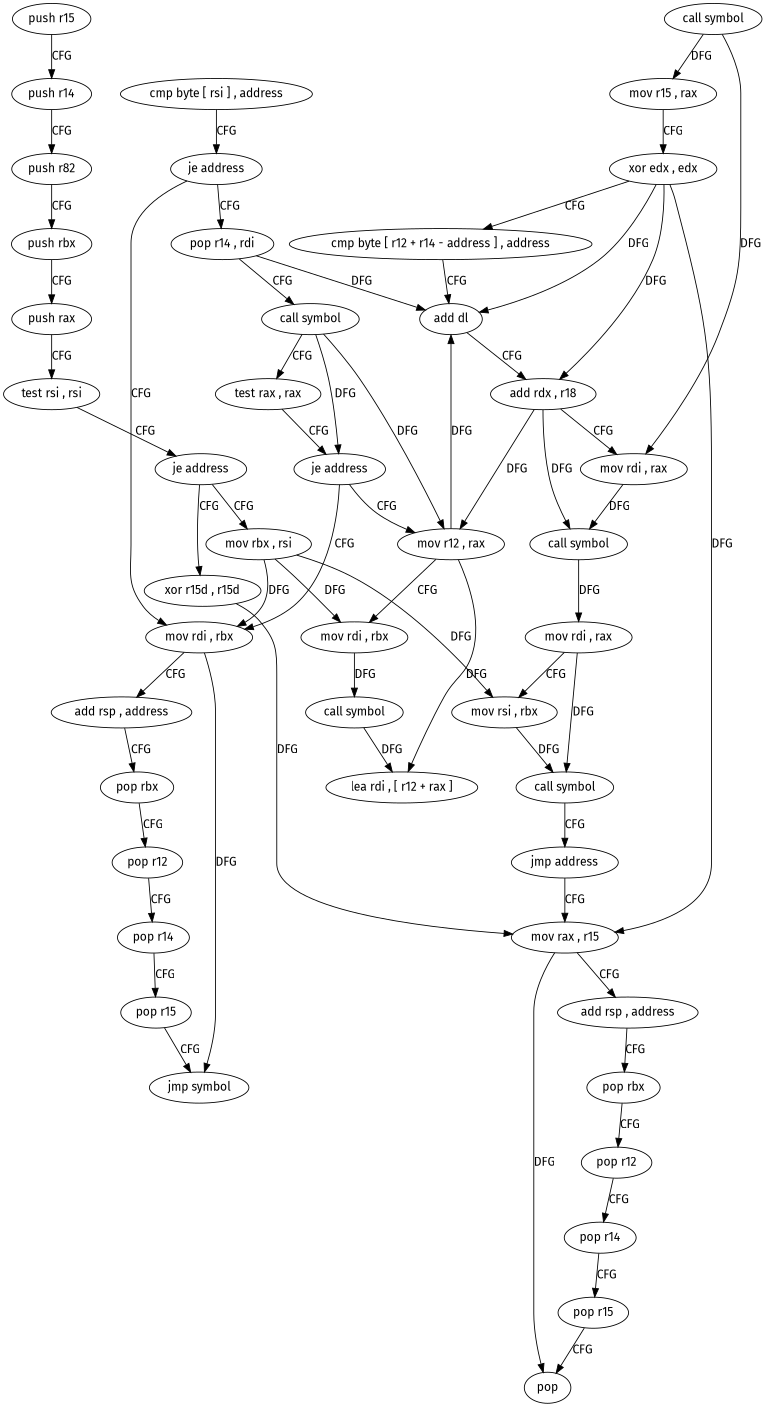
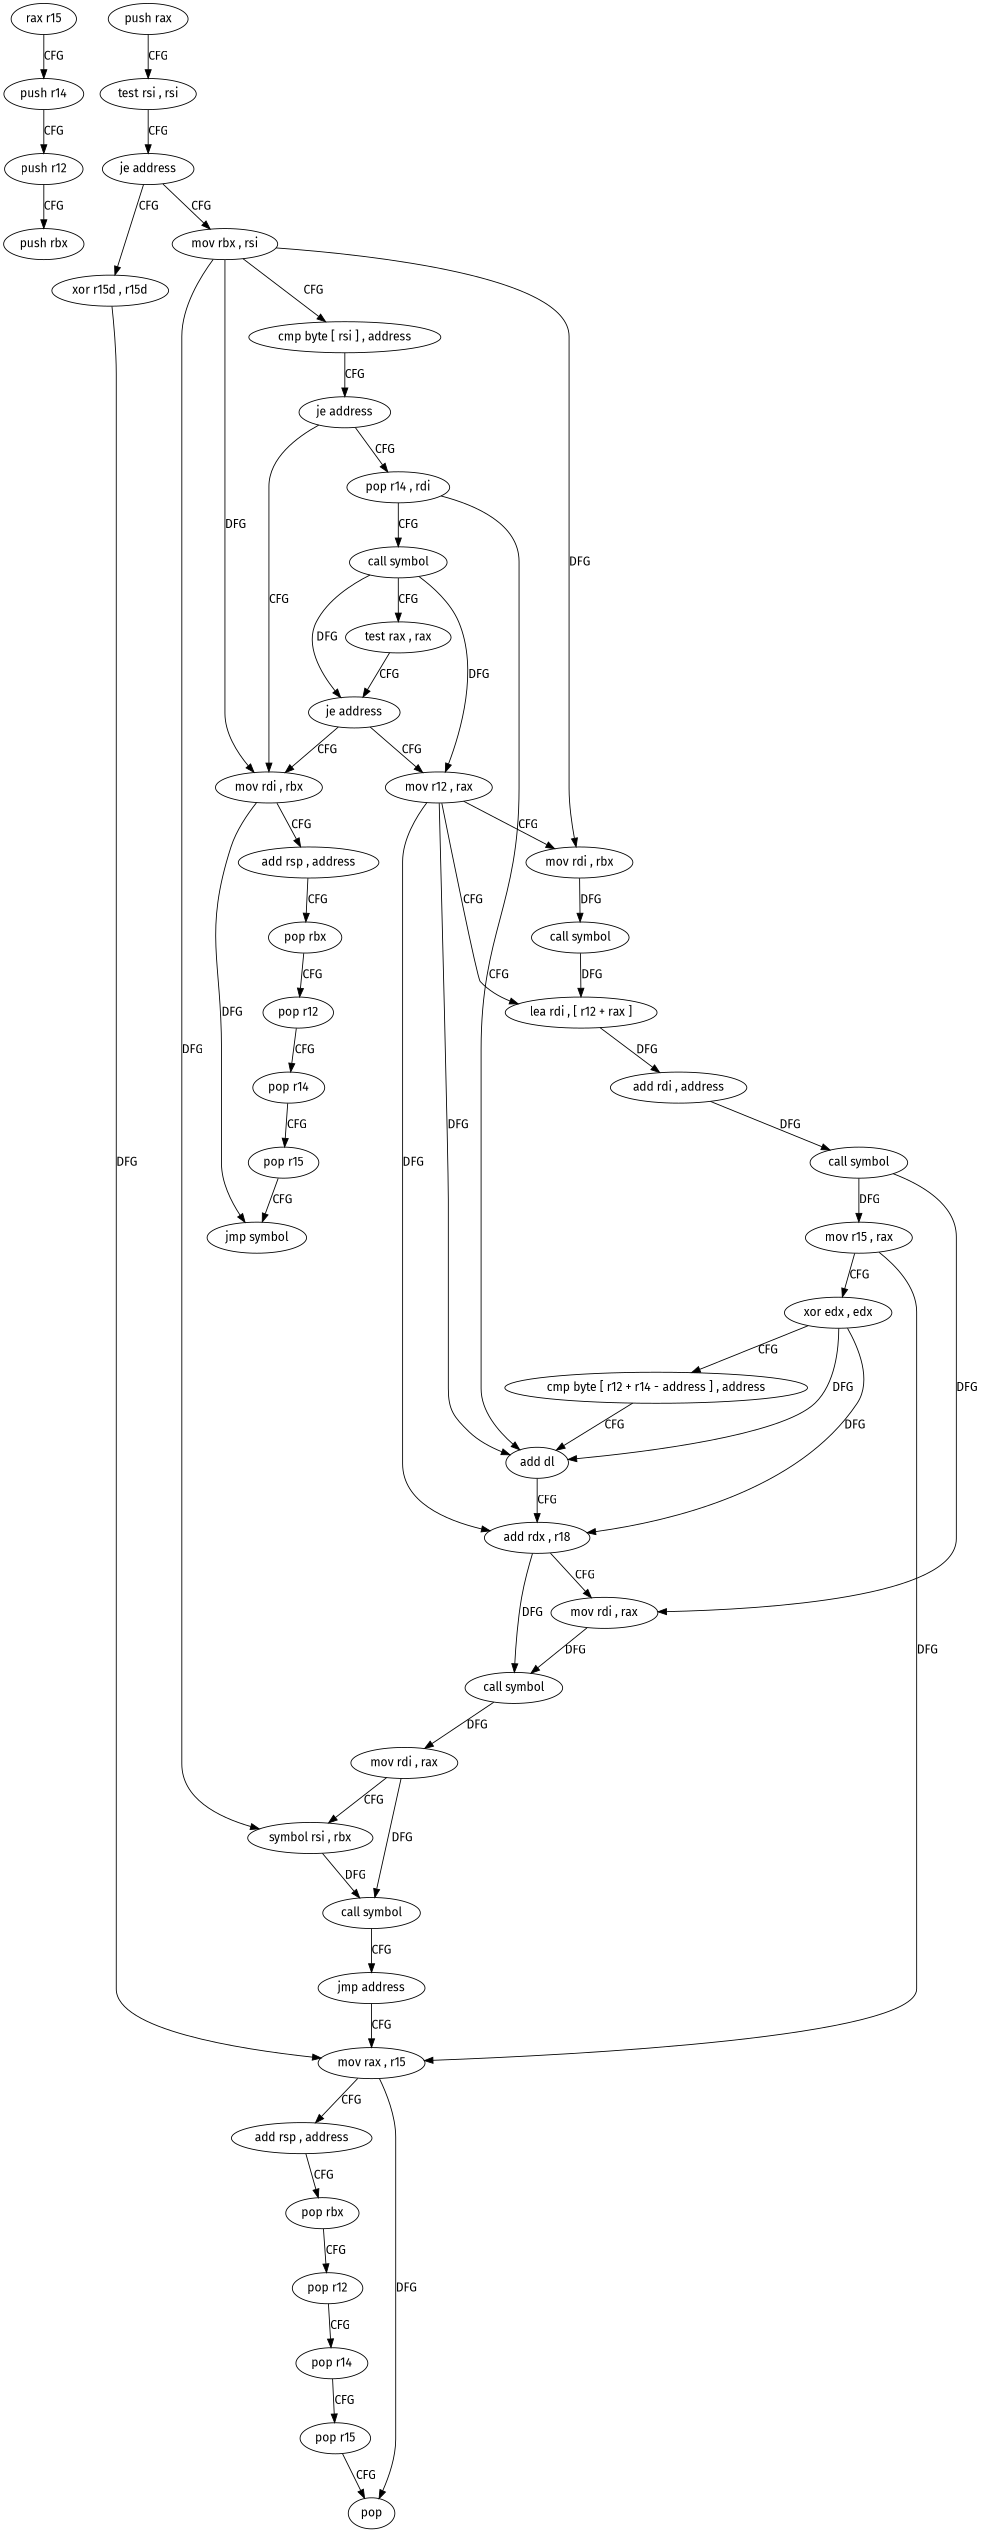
(52, 19) -> (44, 19)
(52, 169) -> (44, 169)
(52, 277) -> none
(362, 282) -> (499, 975)
none -> (281, 288)
(500, 465) -> (403, 1186)
(711, 582) -> (917, 1862)
(476, 675) -> (473, 900)
(504, 712) -> (310, 1838)
none -> (679, 1088)
